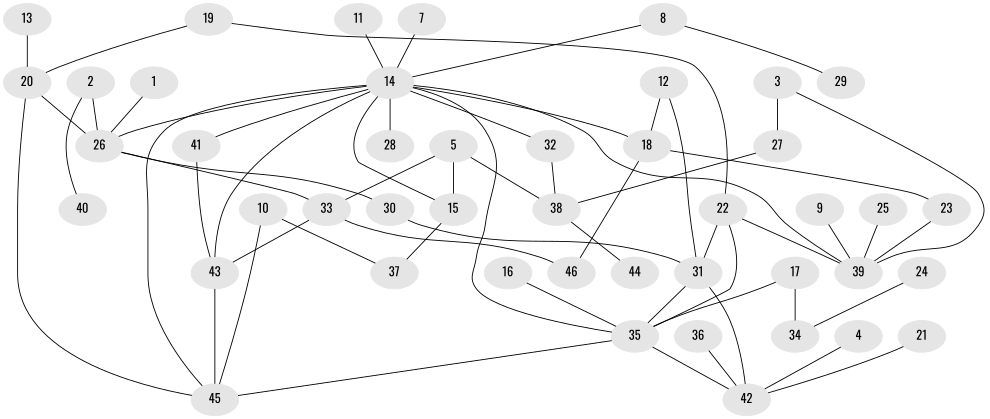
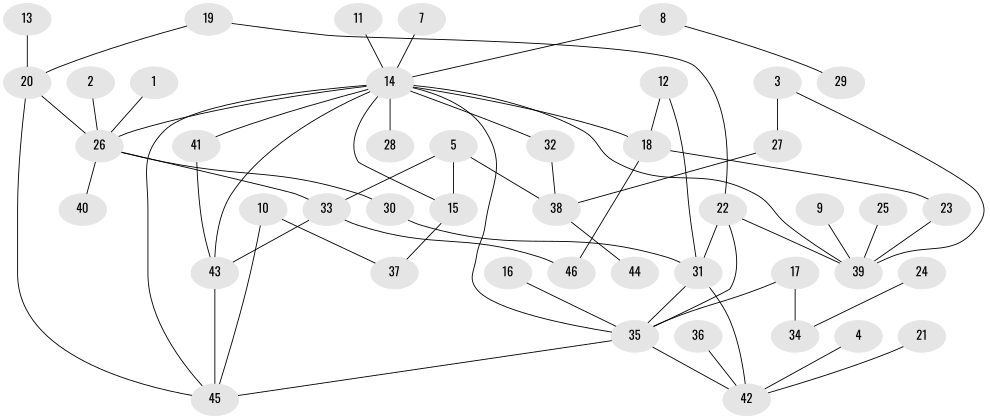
(66, 145) -> (91, 178)
